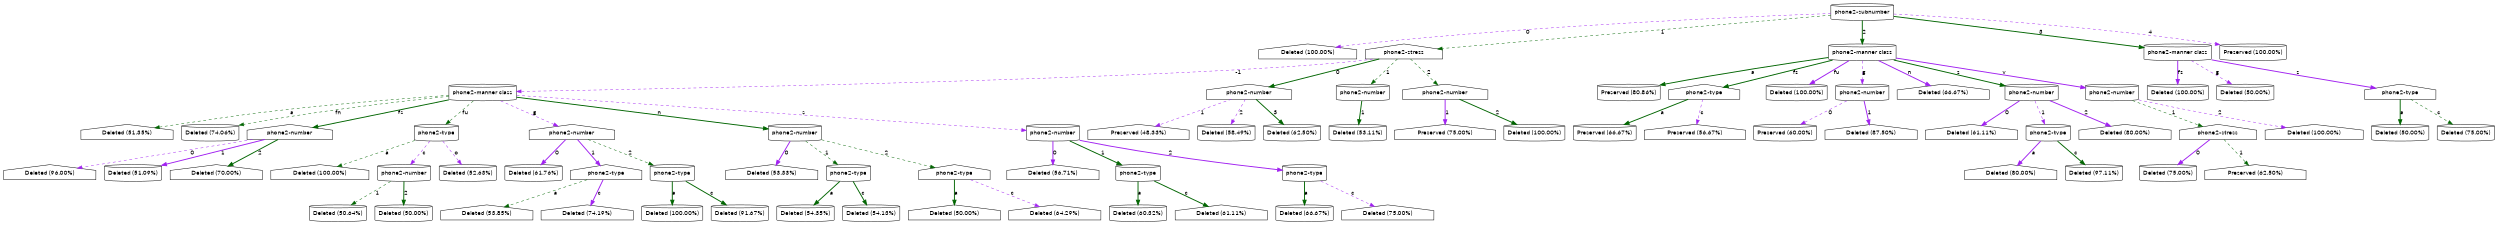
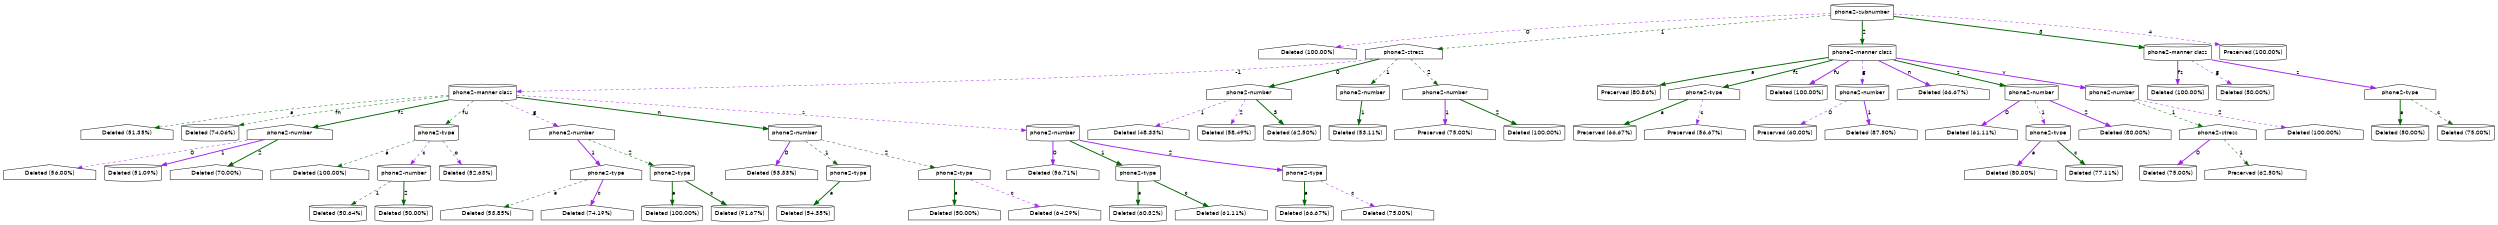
(1138, 133) -> (1138, 133)
(50, 173) -> (50, 173)
(534, 173) -> none
(2094, 173) -> (2094, 173)
(871, 213) -> none
